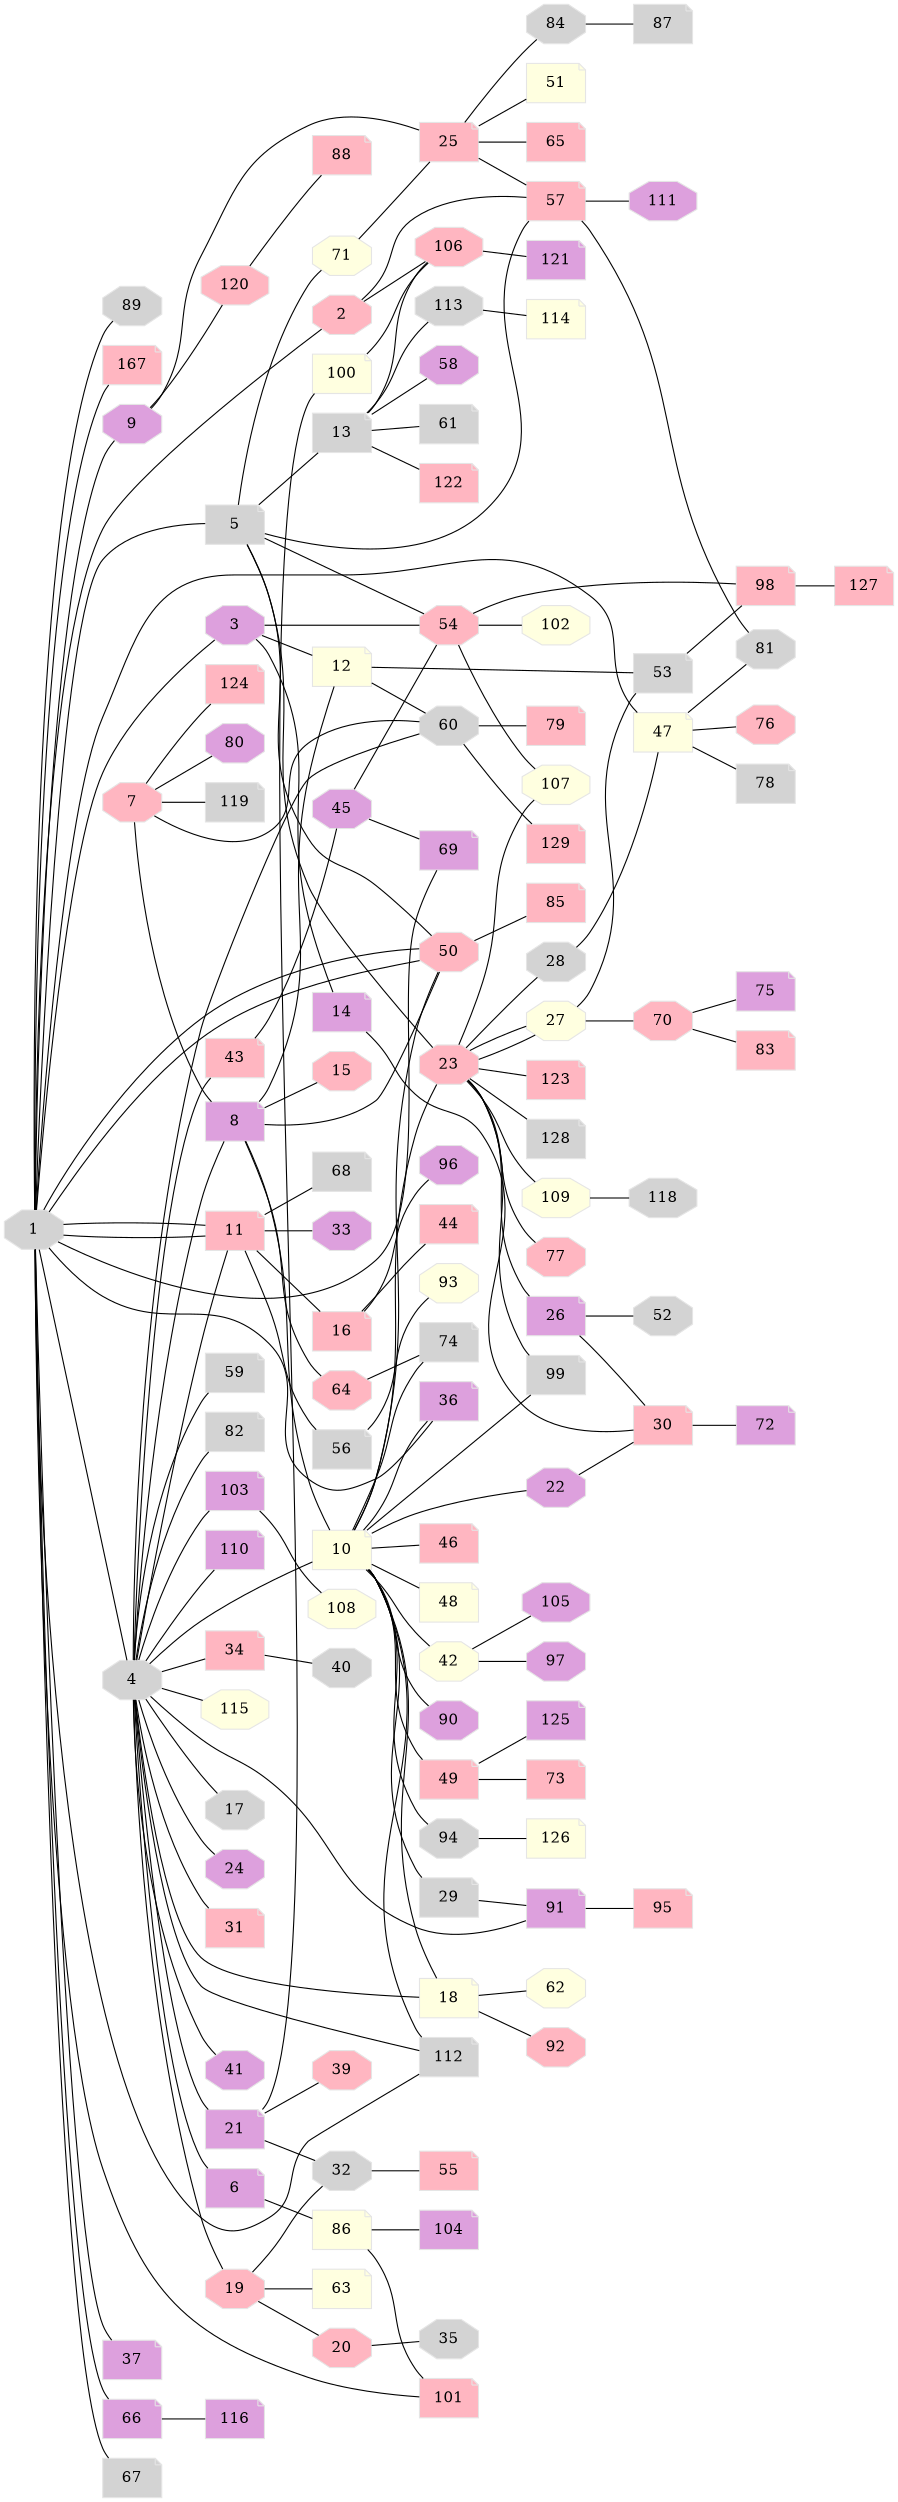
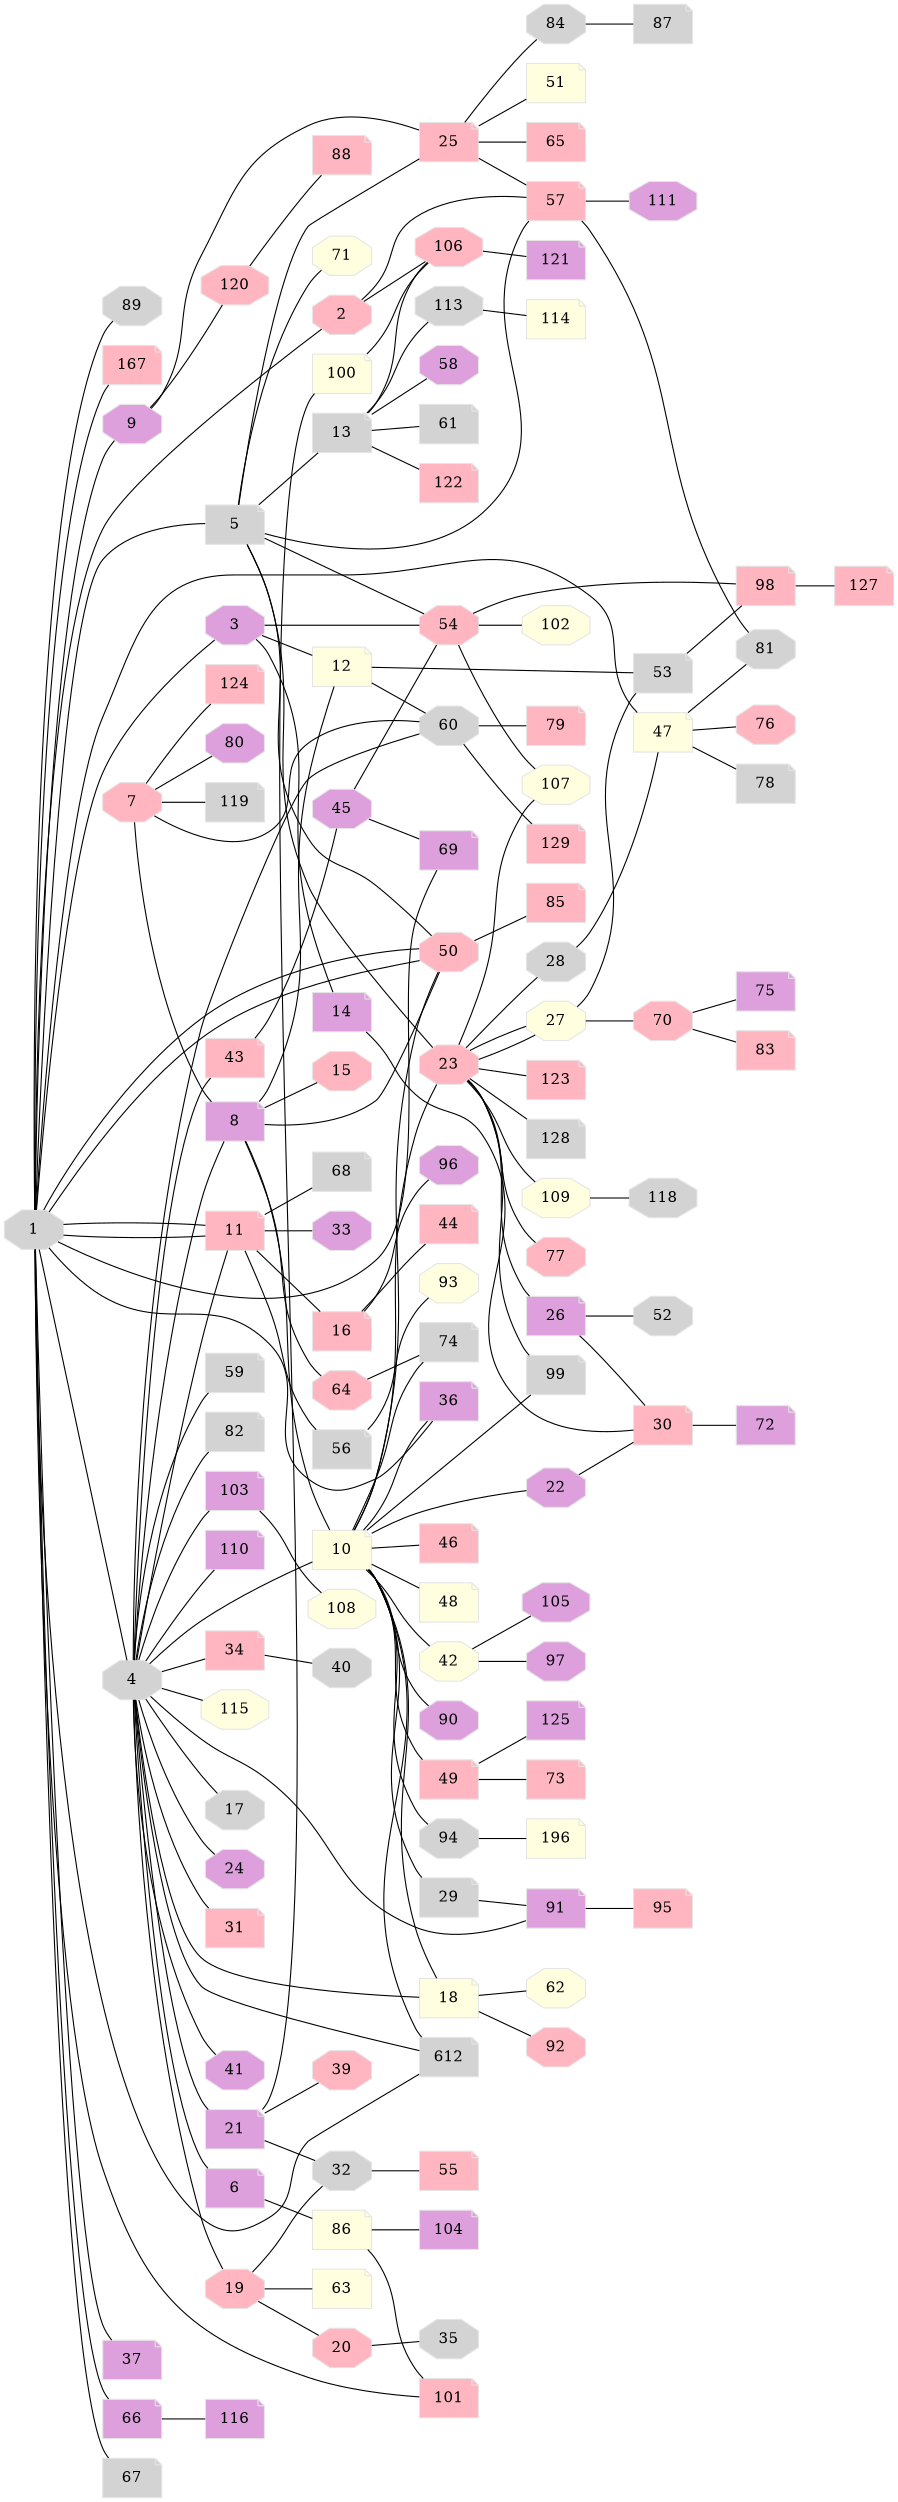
(394, 201) -> (279, 300)
(556, 1839) -> (556, 1839)
(449, 2057) -> (449, 2057)
